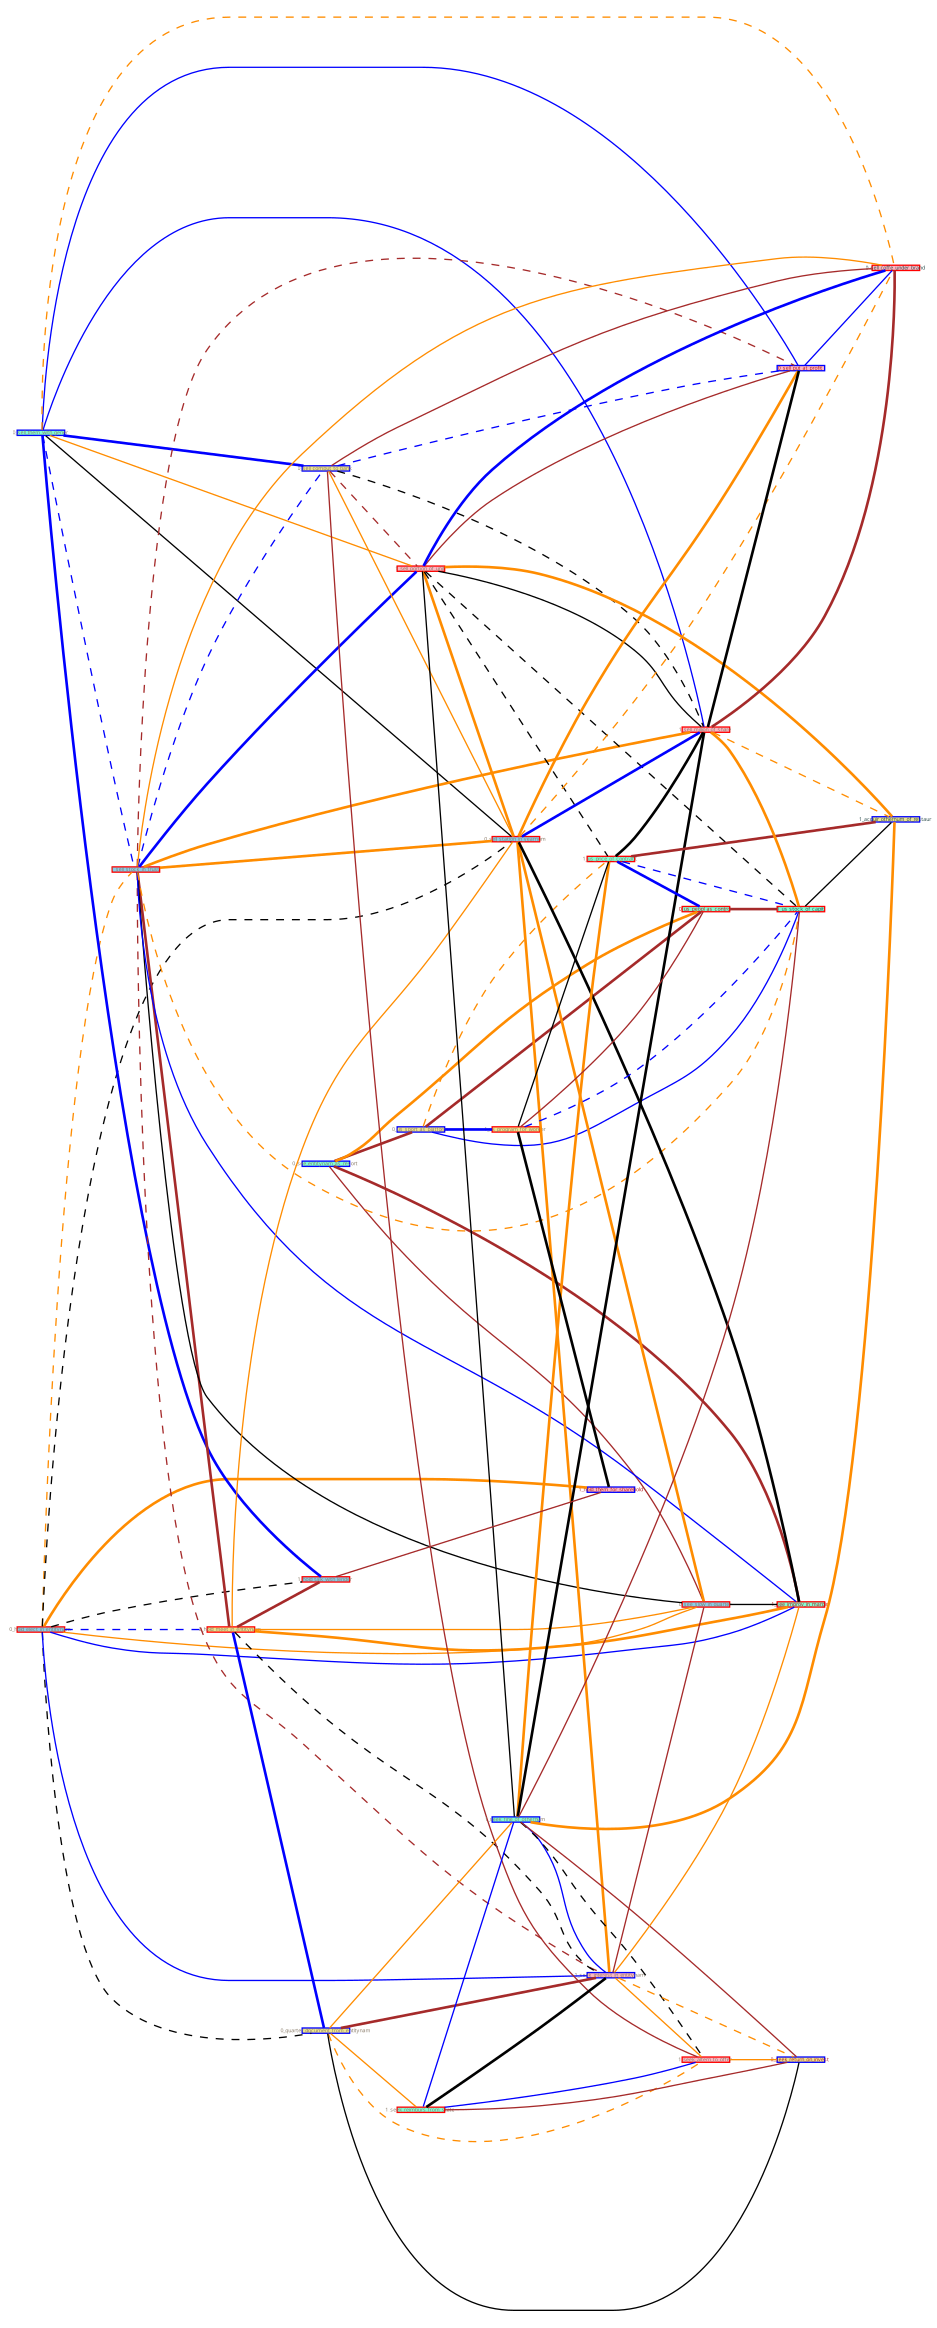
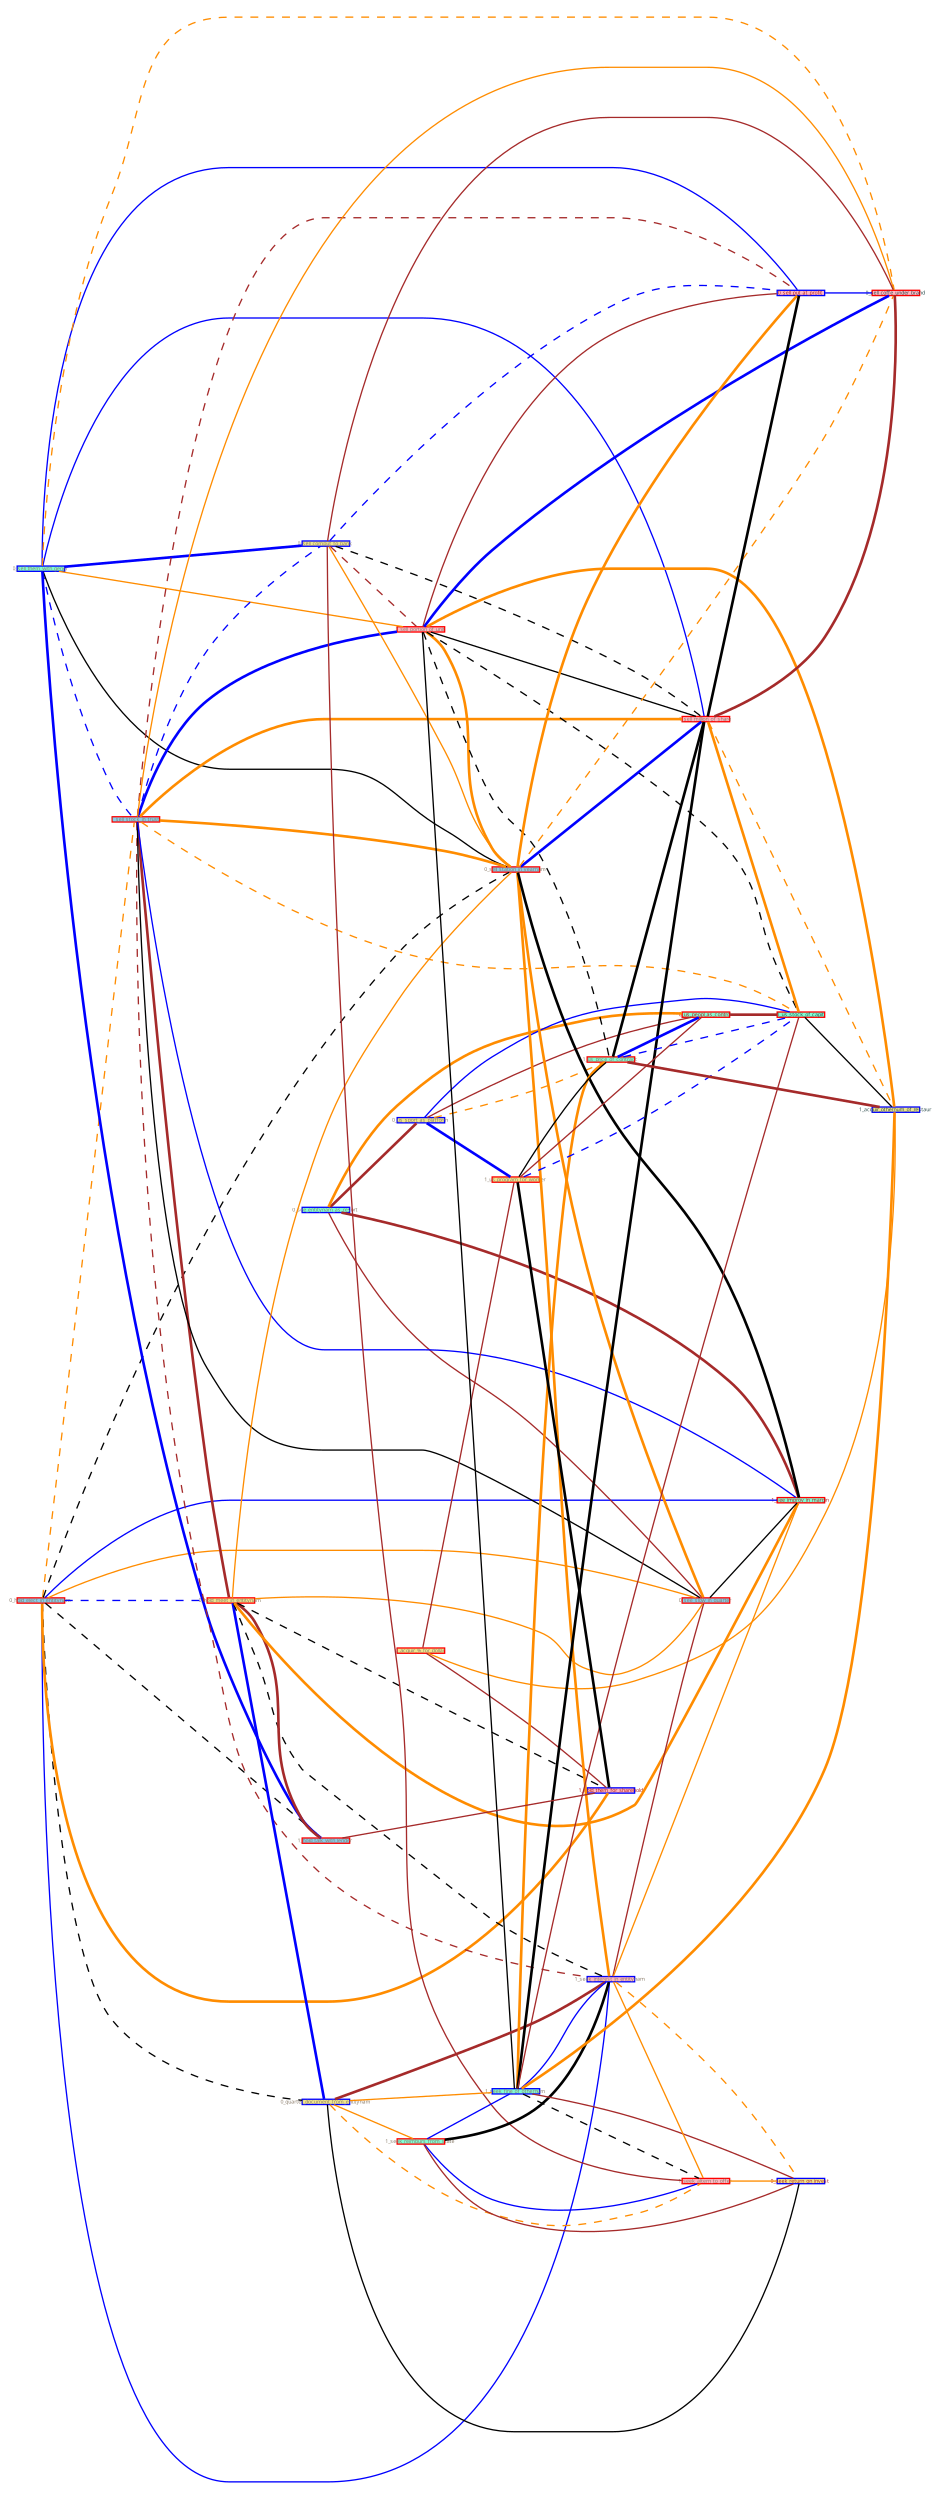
(570, 1014) -> (555, 1057)
none -> (421, 1651)
none -> (420, 1696)
